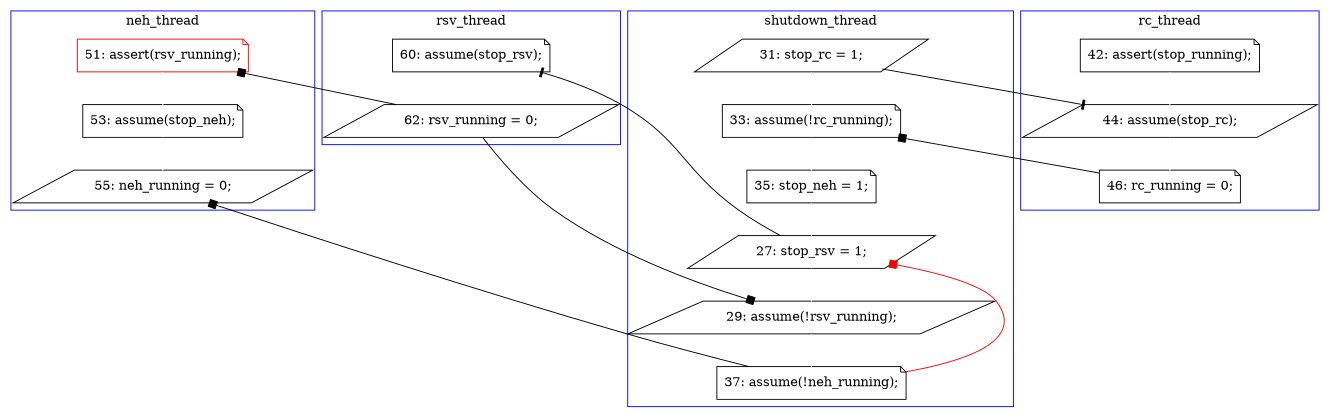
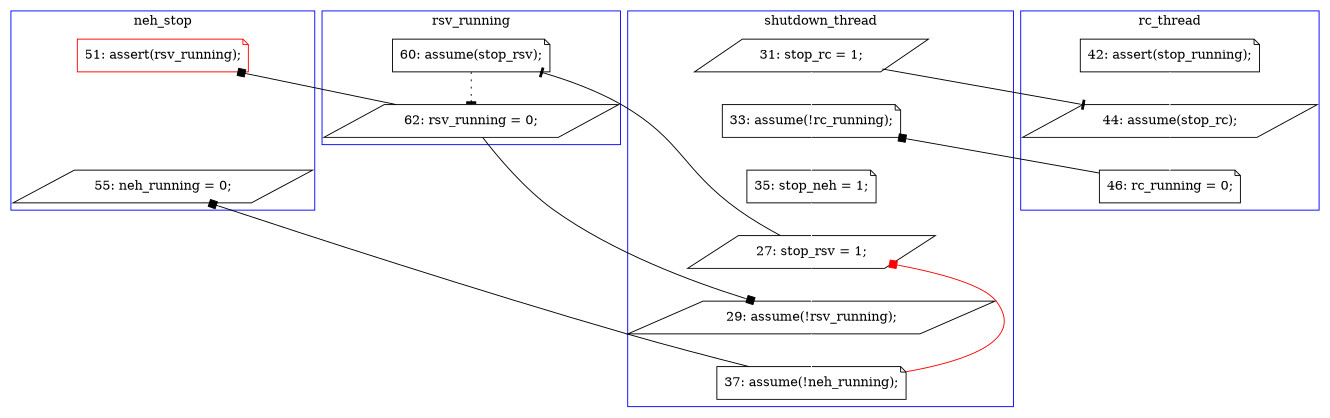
(163, 21) -> (163, 21)
(471, 21) -> (471, 21)
none -> (471, 86)
(163, 121) -> none
